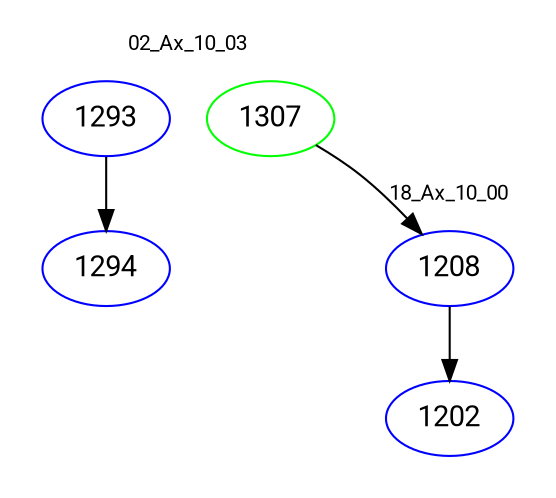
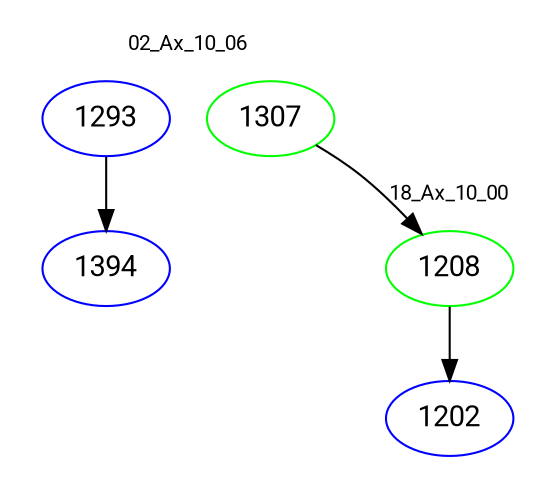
(188, 45) -> (188, 45)
(106, 269) -> (106, 269)
(450, 269) -> (450, 269)
